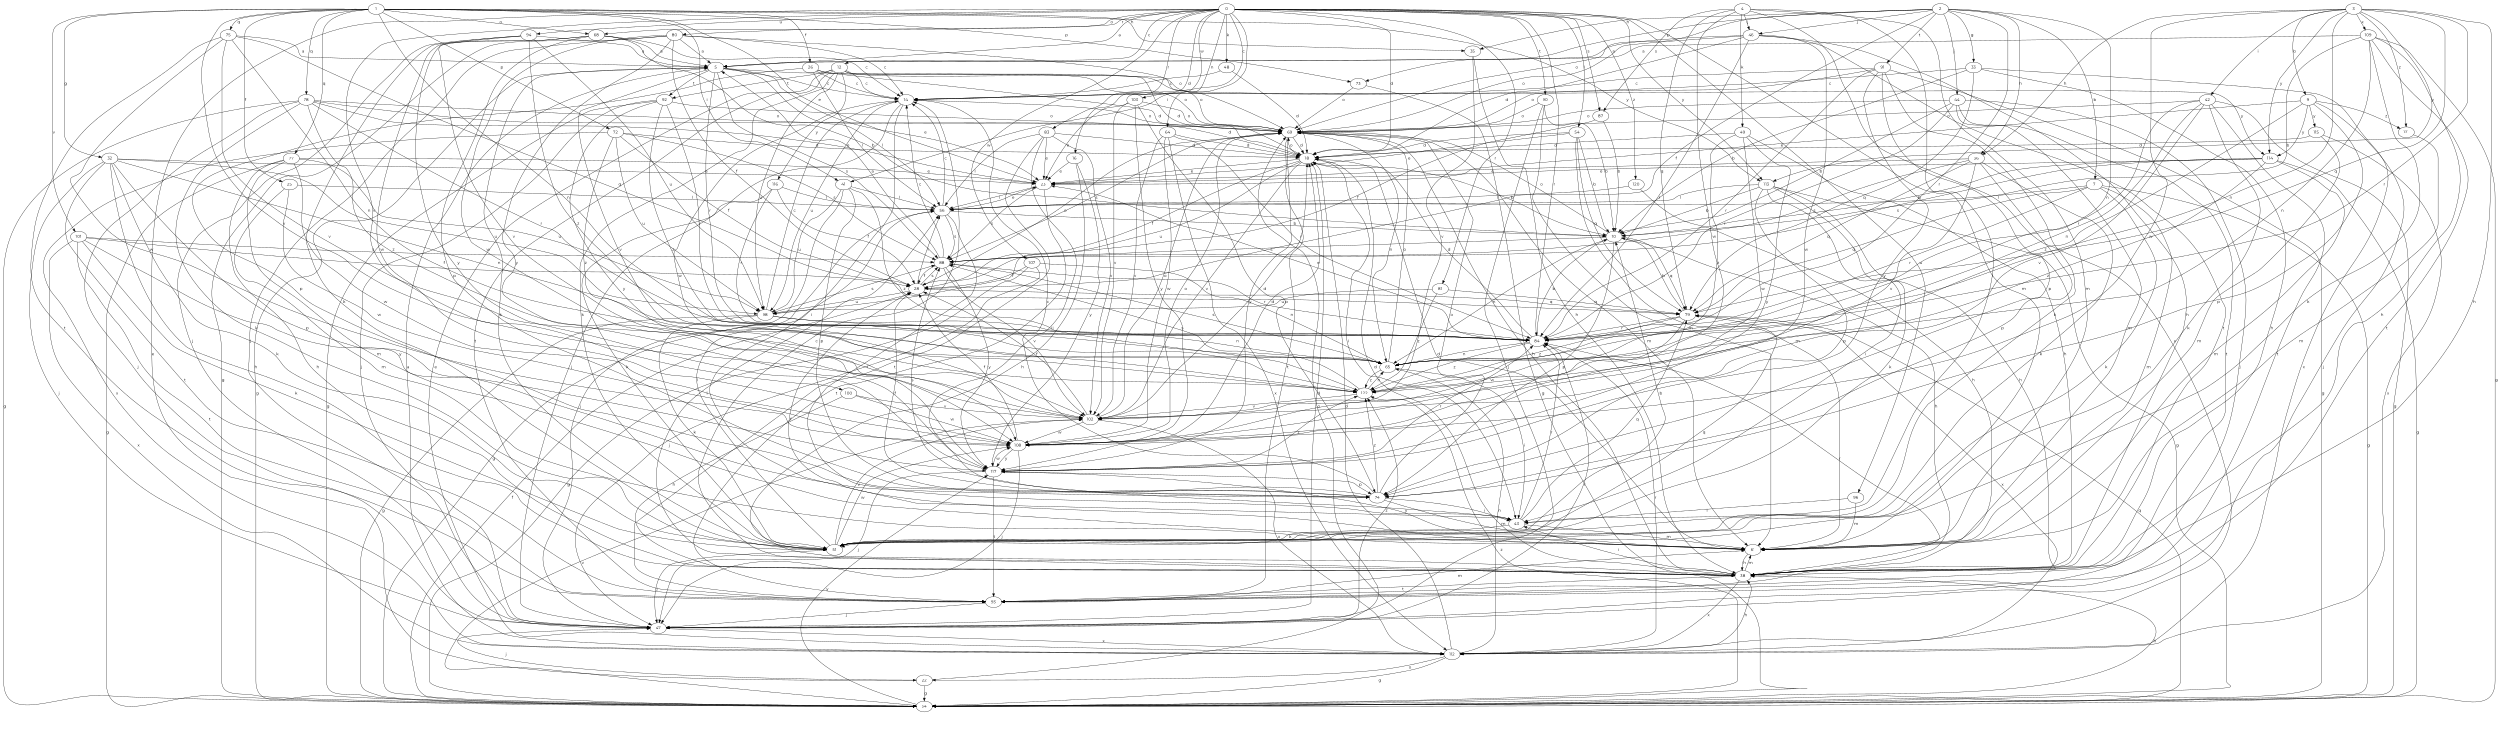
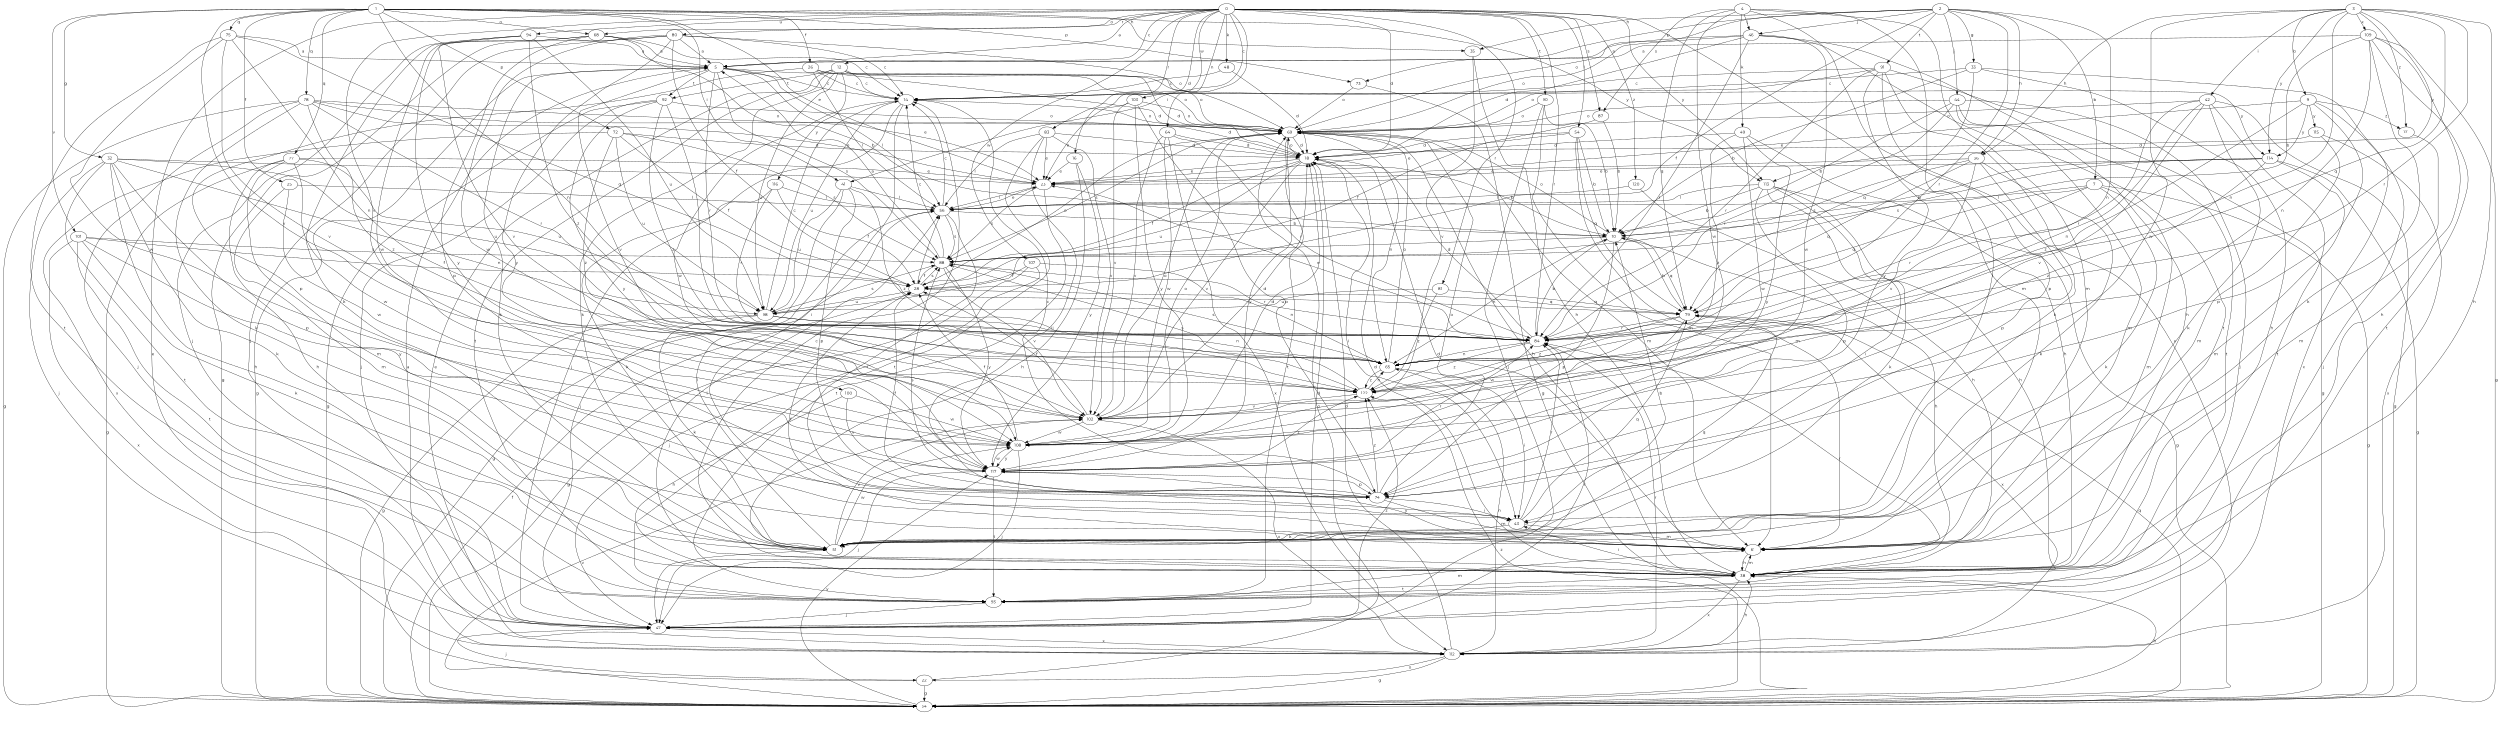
(973, 411) -> (900, 459)
(1856, 498) -> none
